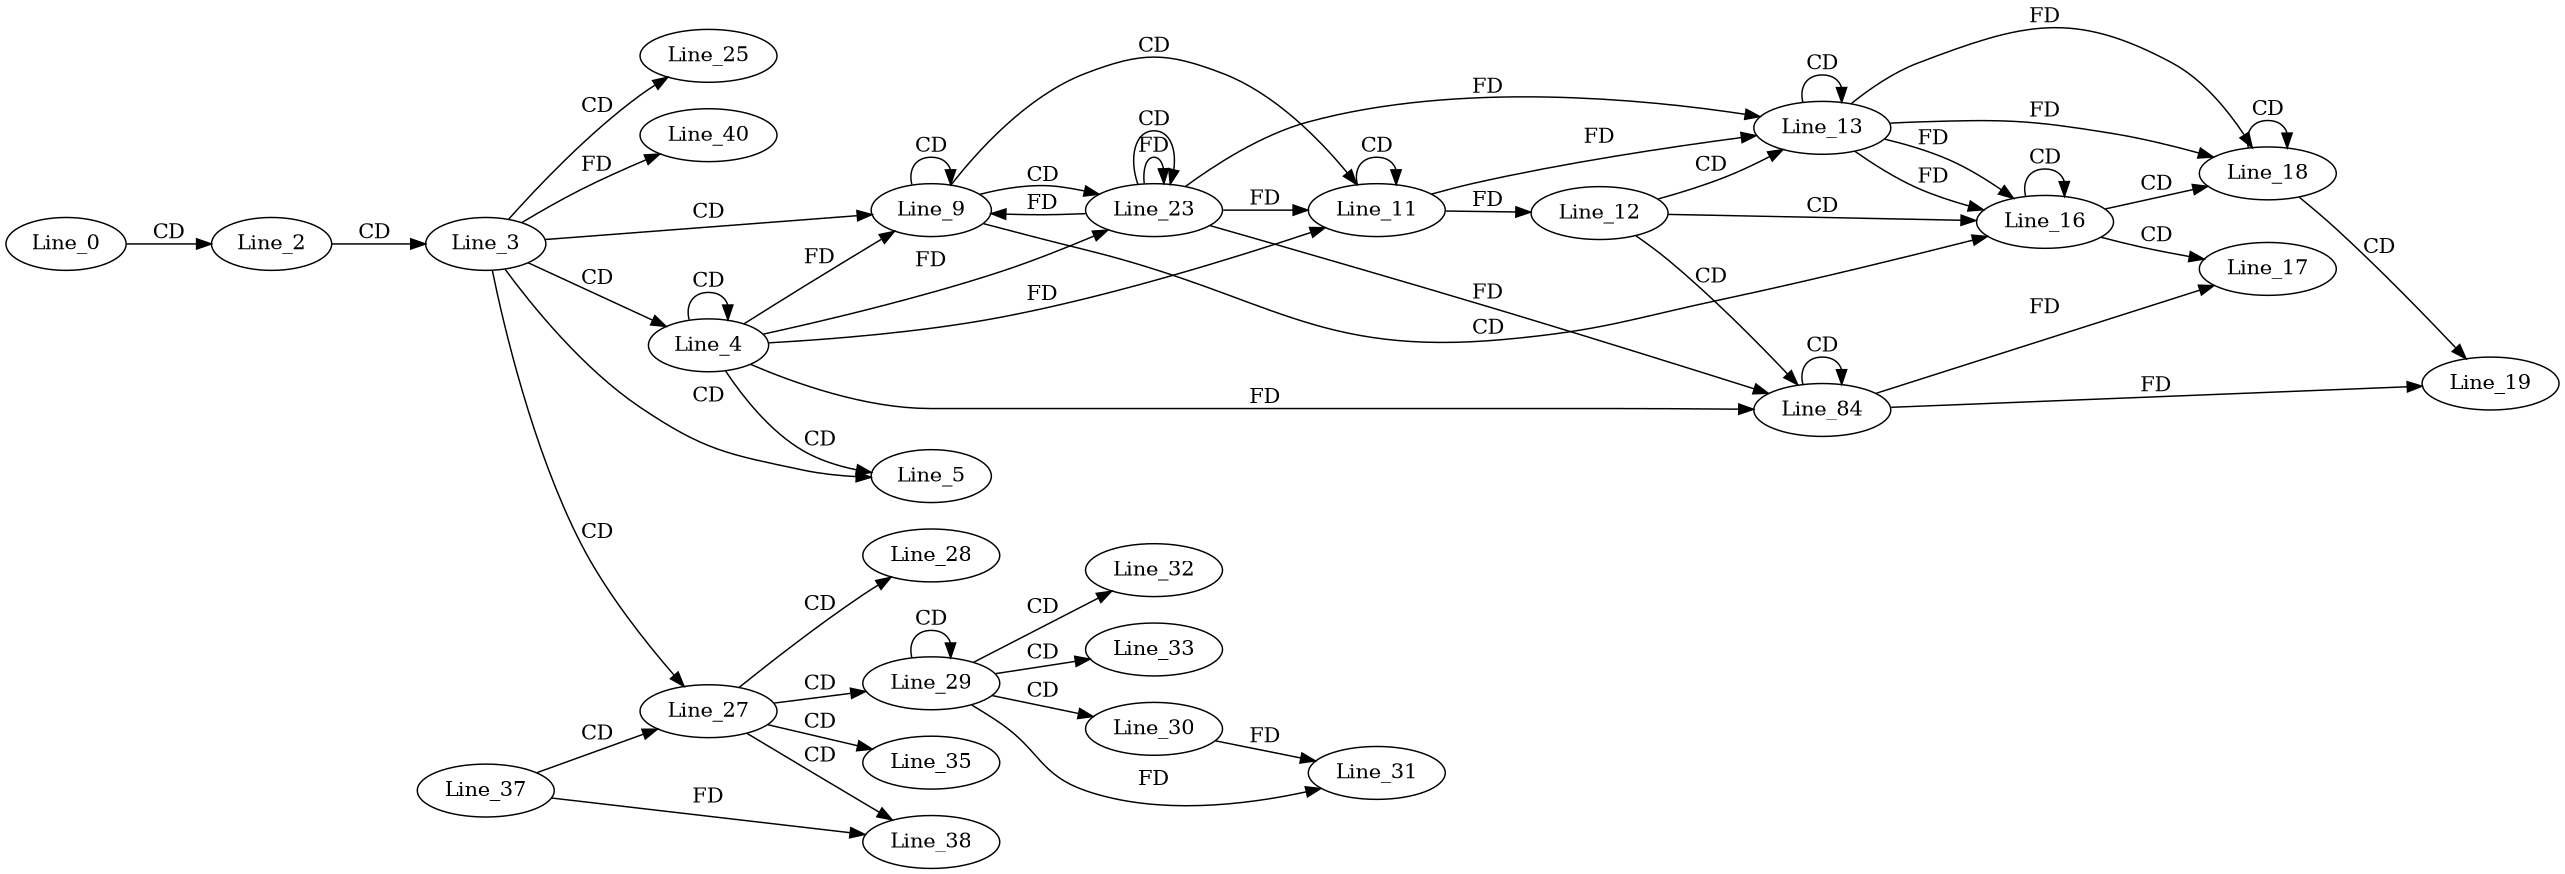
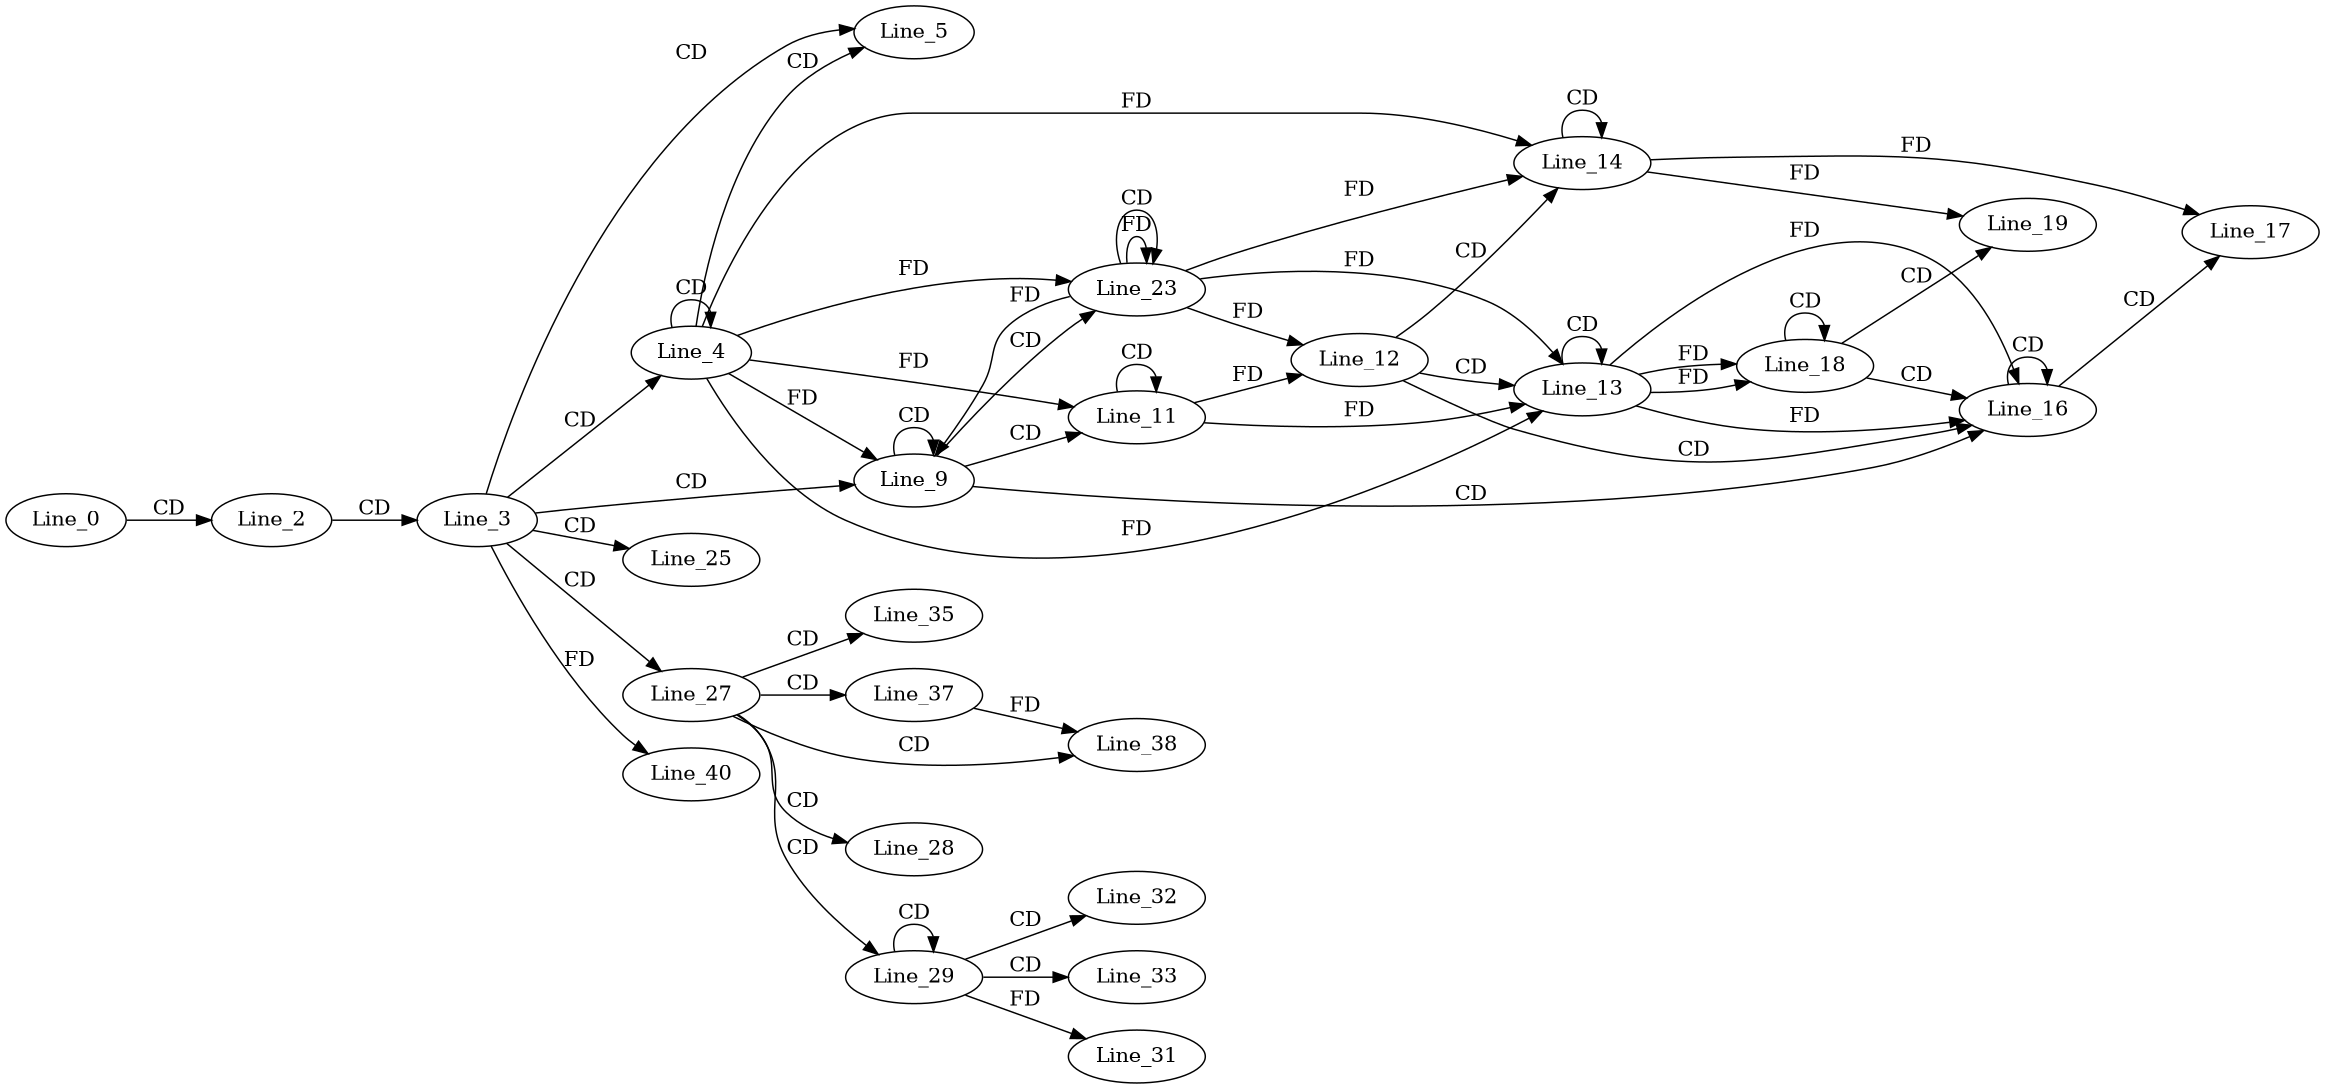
(2149, 199) -> (1909, 386)
(1258, 210) -> (1237, 325)
(1822, 410) -> (1582, 163)
none -> (1096, 554)
(1154, 729) -> none
(590, 753) -> (795, 695)
